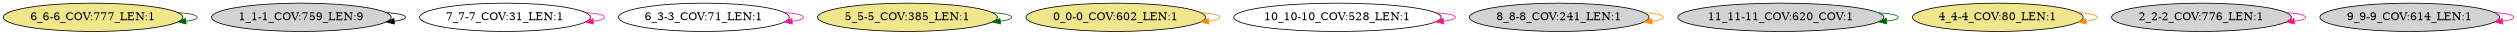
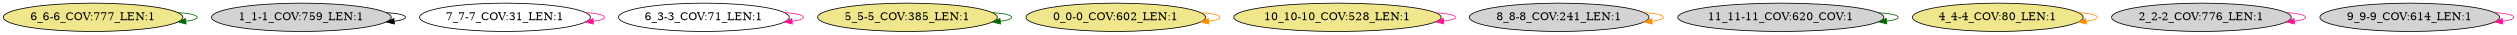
(301, 17) -> (301, 17)
(1337, 17) -> (1337, 17)
